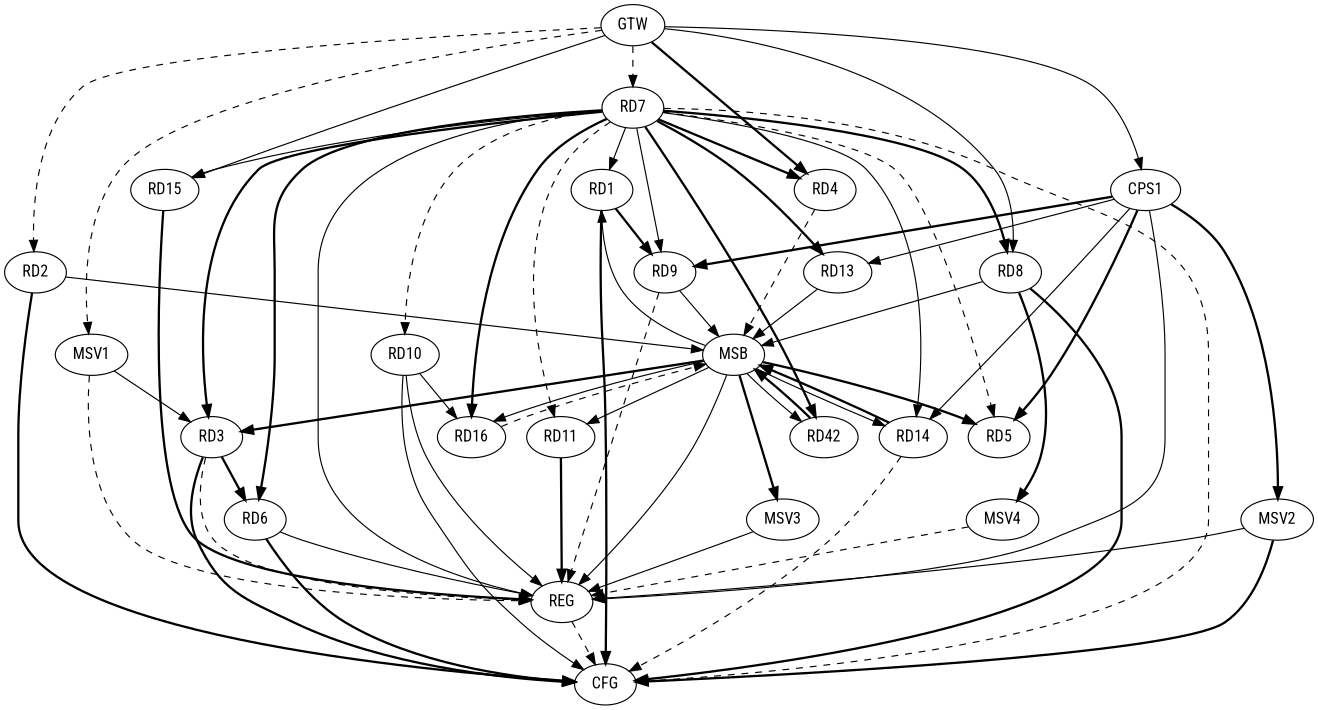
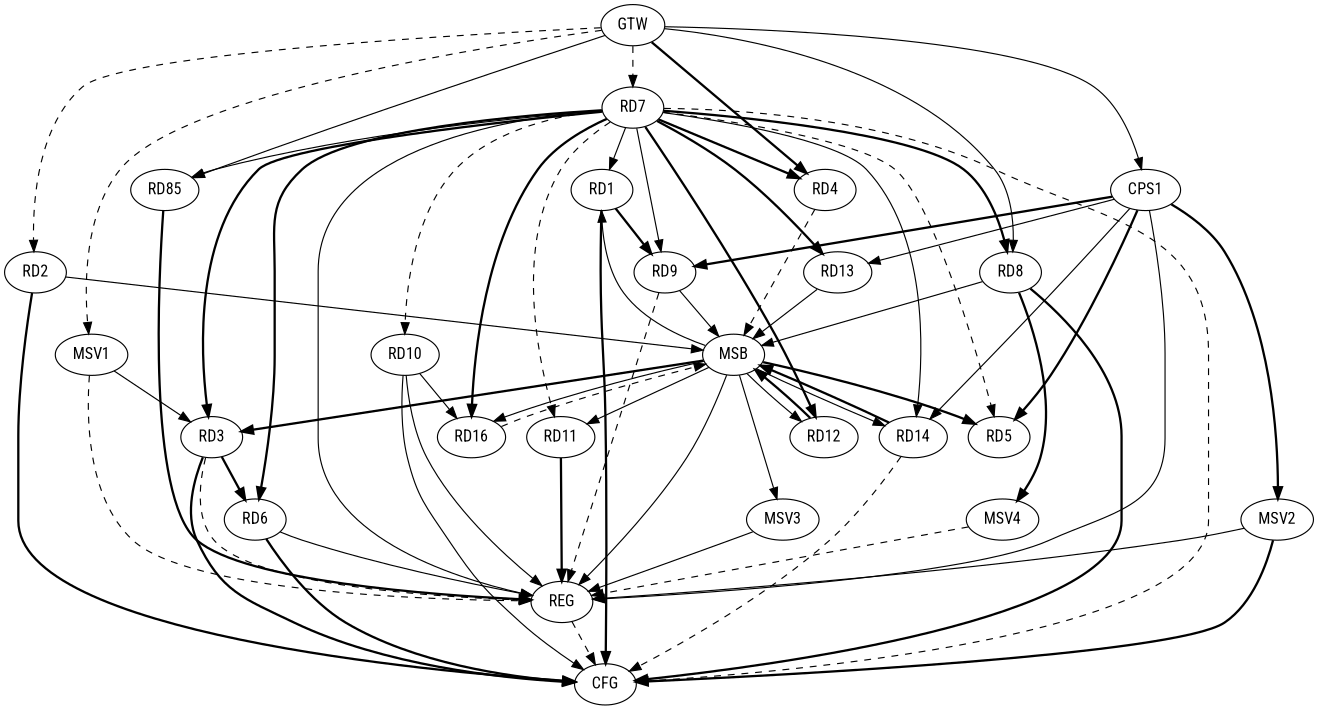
(165, 190) -> (165, 190)
(756, 432) -> (756, 432)
(824, 437) -> (824, 437)
